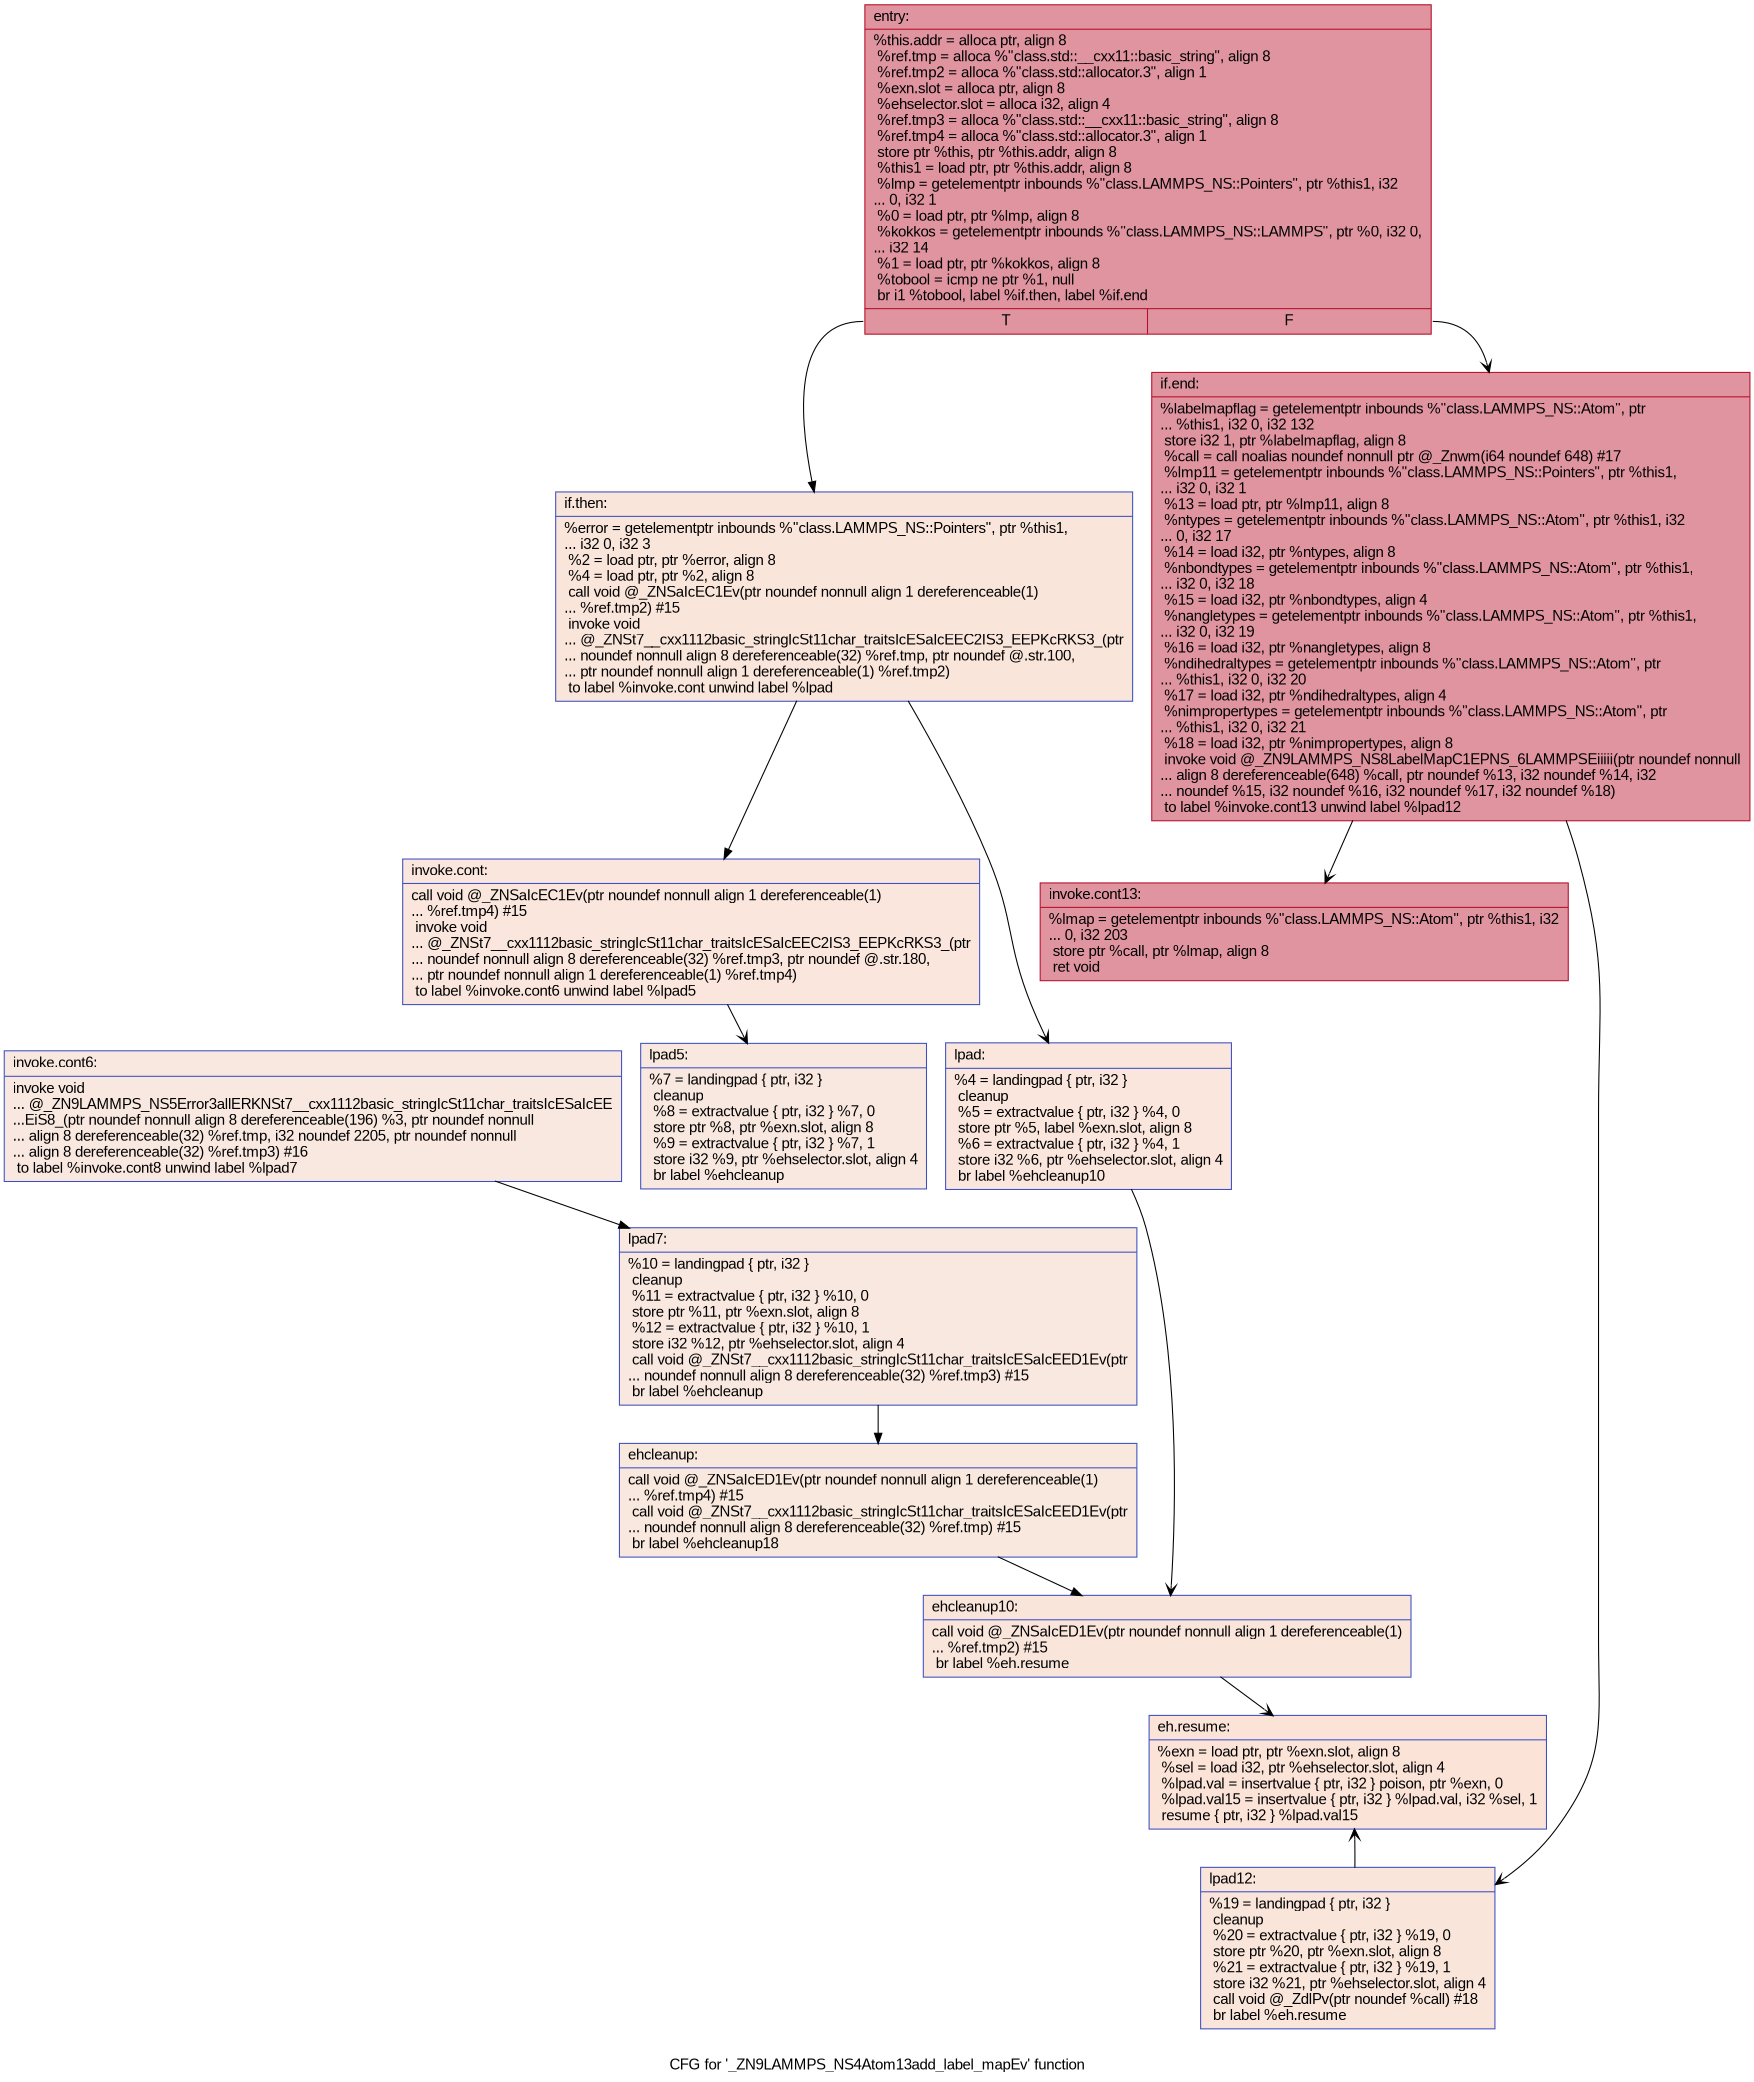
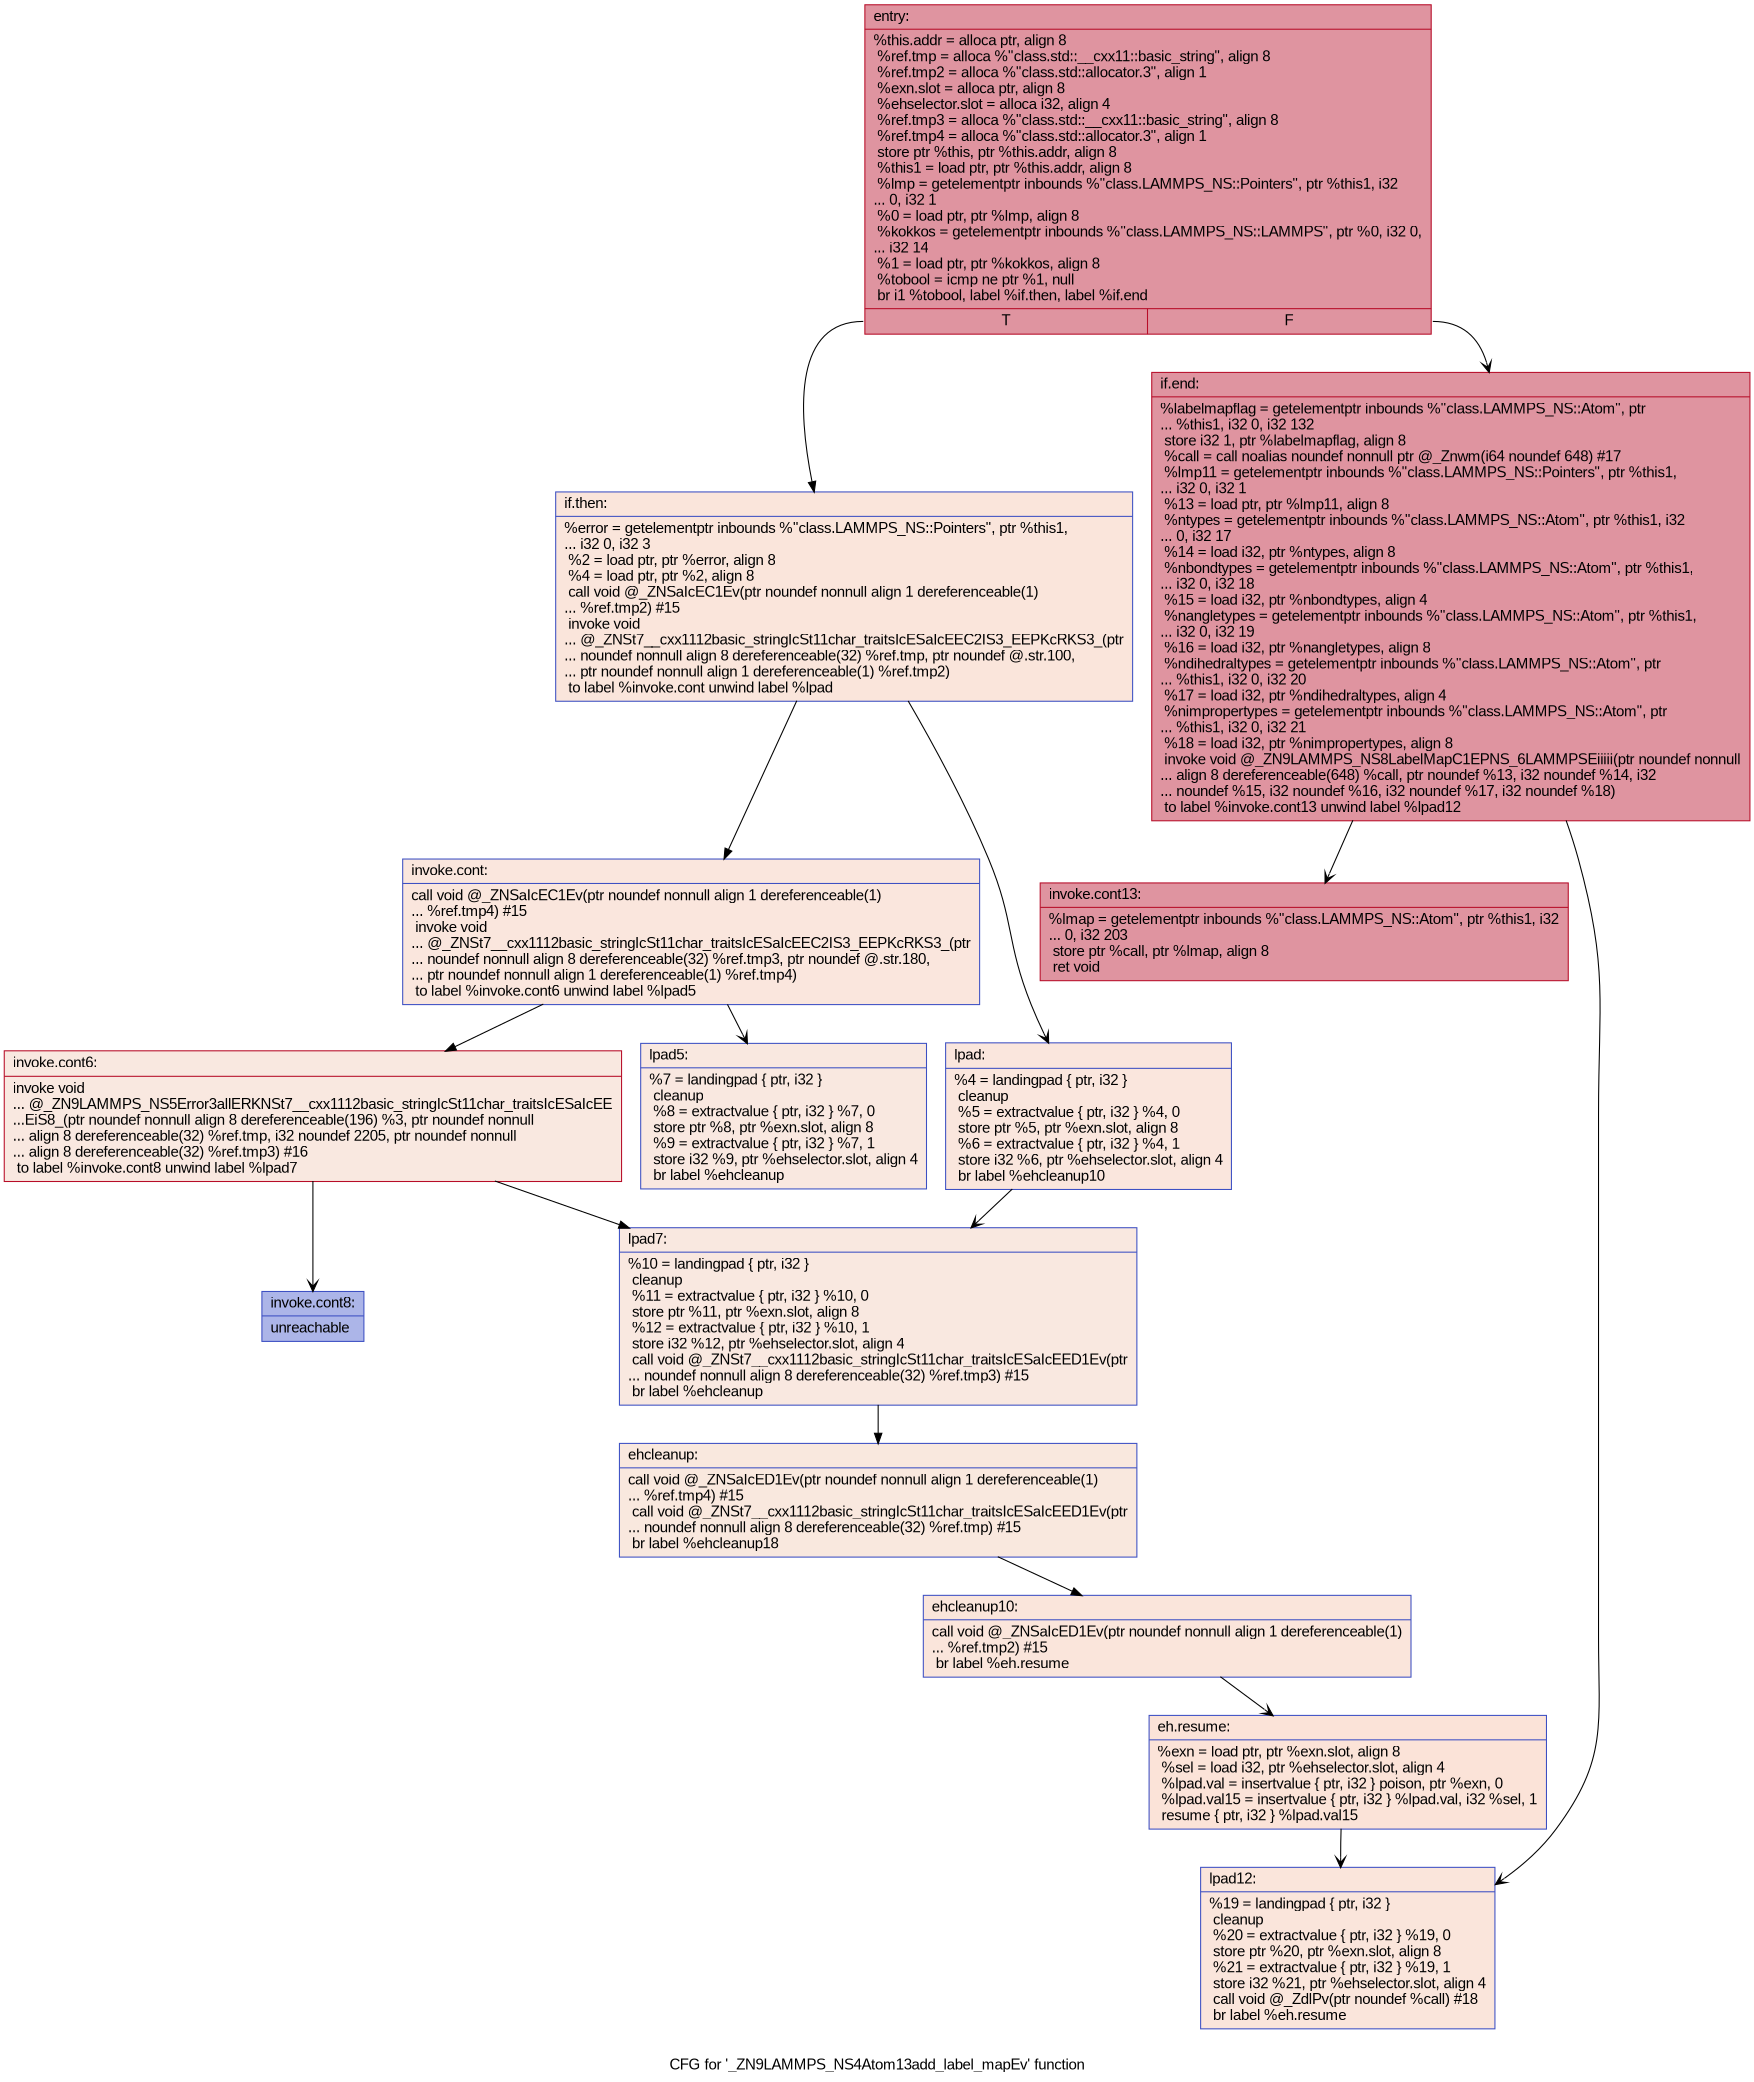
none -> (499, 1025)
(313, 1116) -> (313, 1116)
(1073, 1128) -> (1066, 1128)
none -> (313, 1316)
(1171, 1385) -> (996, 1205)
(1355, 1854) -> (1341, 1843)
